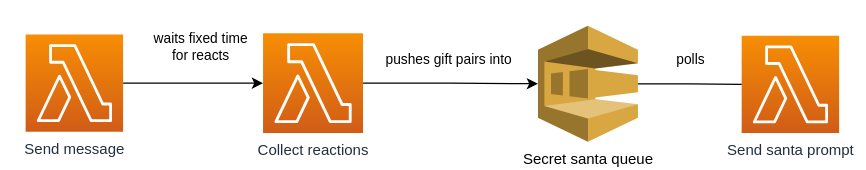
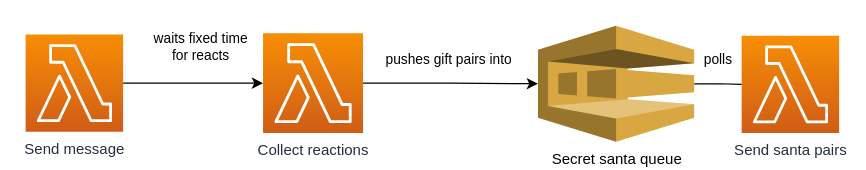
(588, 84) -> (616, 84)
(791, 151) -> (791, 151)
